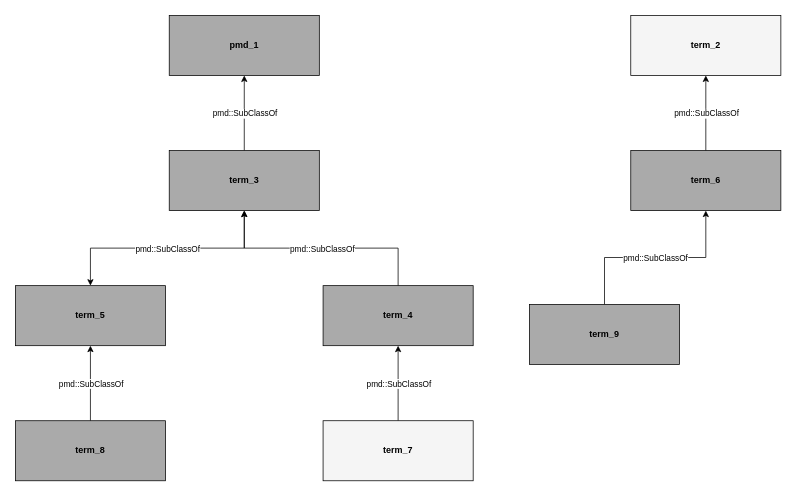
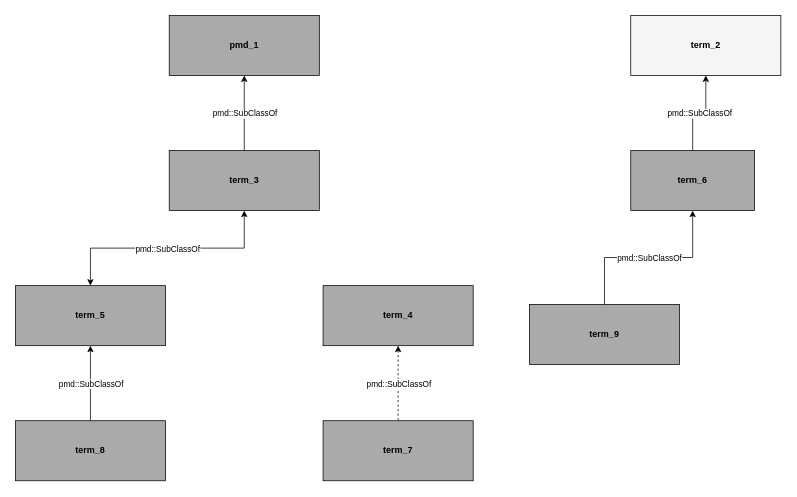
(705, 180) -> (692, 180)
(340, 248) -> none
(398, 403) -> (398, 403)
(398, 450) -> (398, 450)
